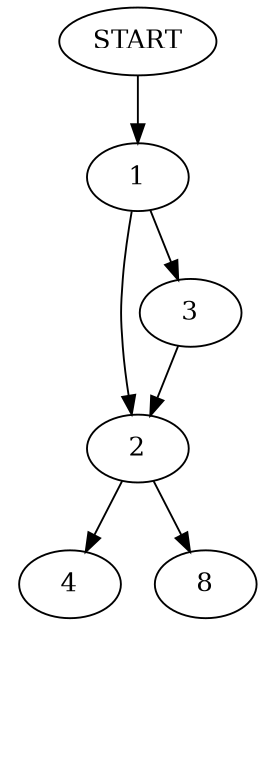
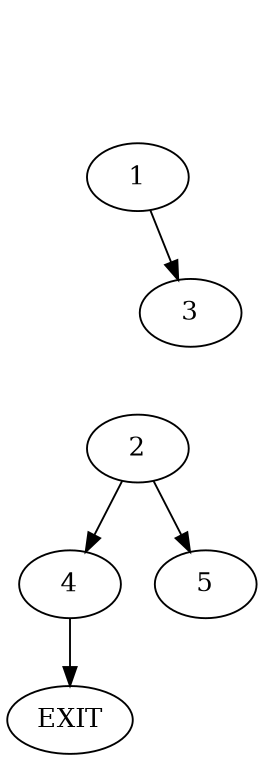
(138, 41) -> none
(121, 303) -> none
(168, 372) -> none
(206, 584) -> (206, 584)
none -> (70, 720)
